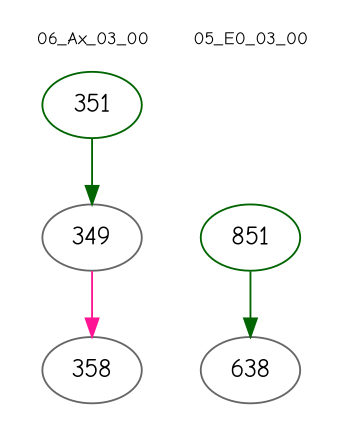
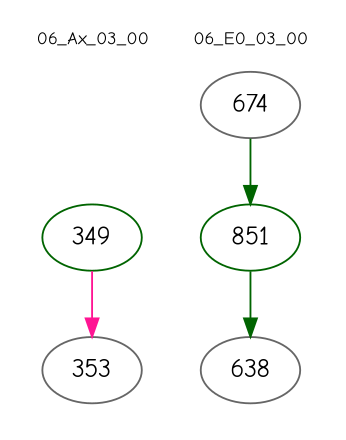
(251, 40) -> (251, 40)
(92, 105) -> none
none -> (250, 105)
(92, 238) -> (92, 238)
(92, 370) -> (92, 370)
